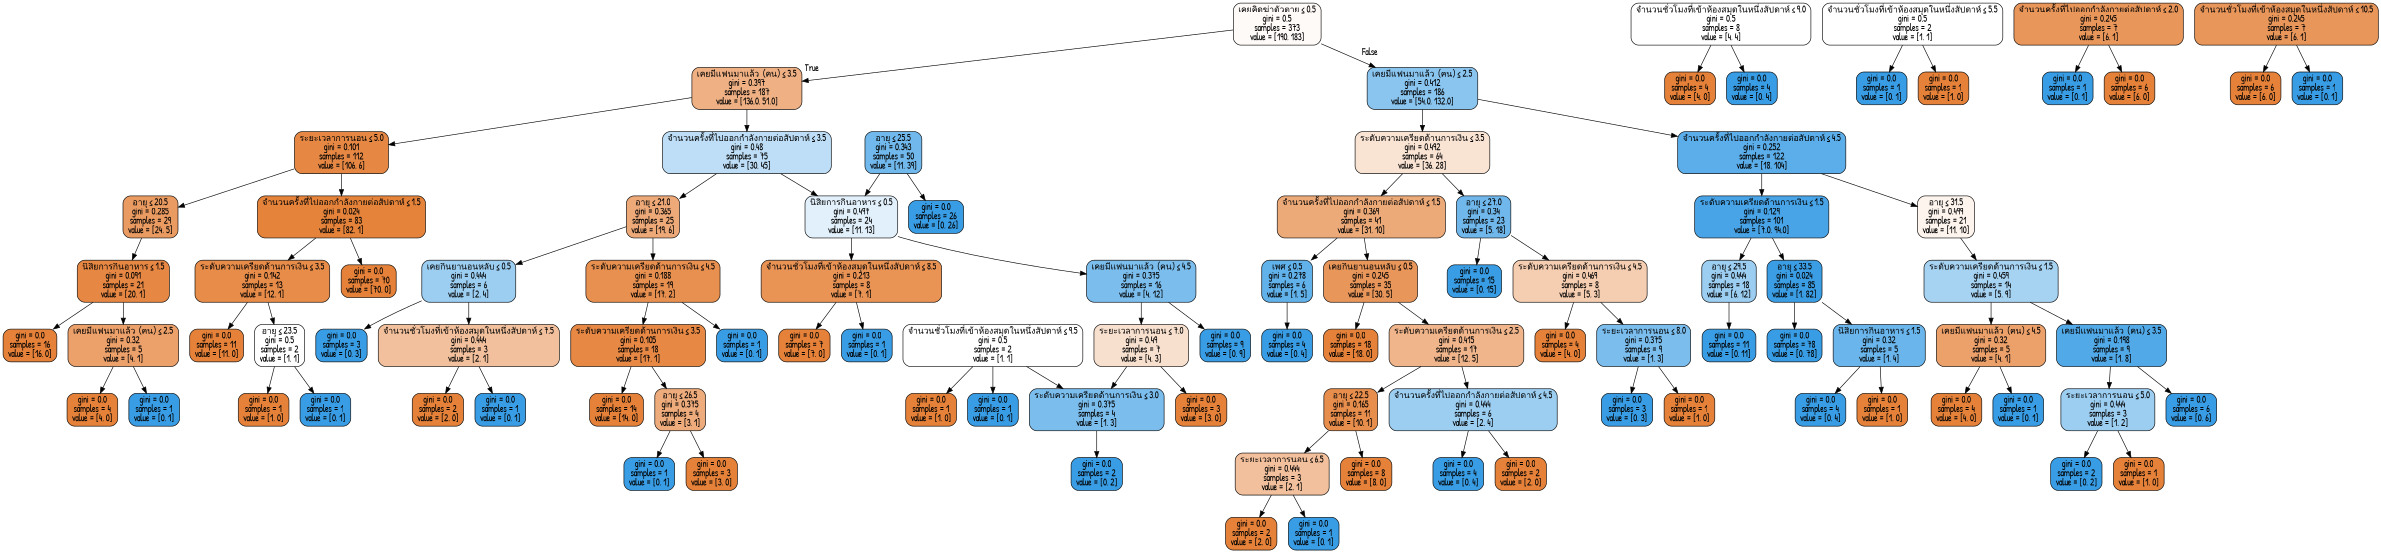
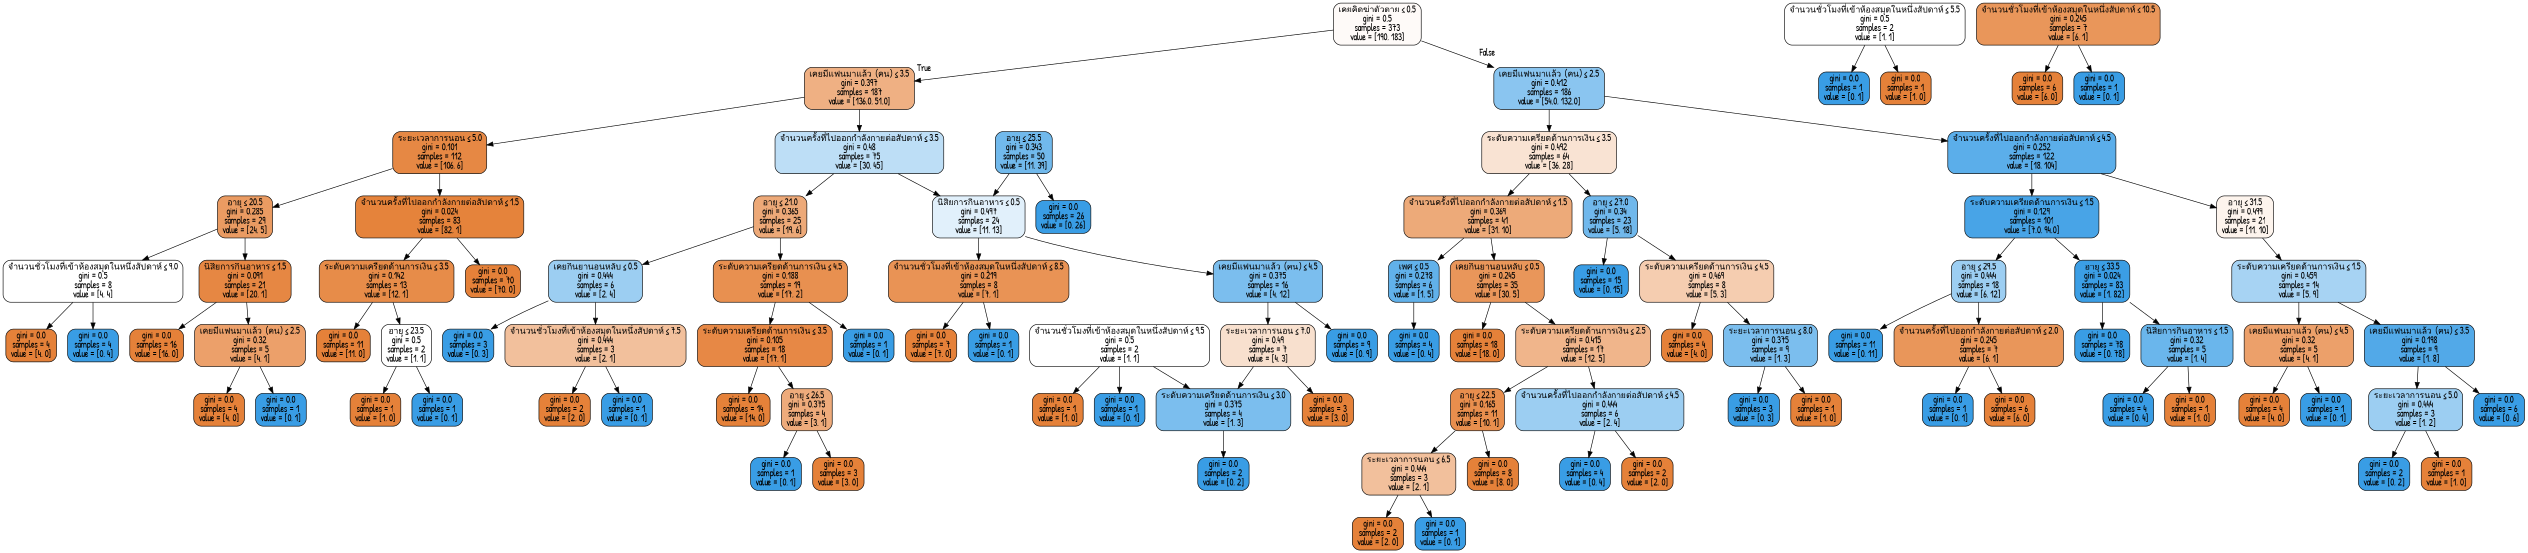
none -> (183, 243)
(851, 276) -> (979, 276)
(1795, 286) -> (2102, 286)
none -> (1979, 310)
